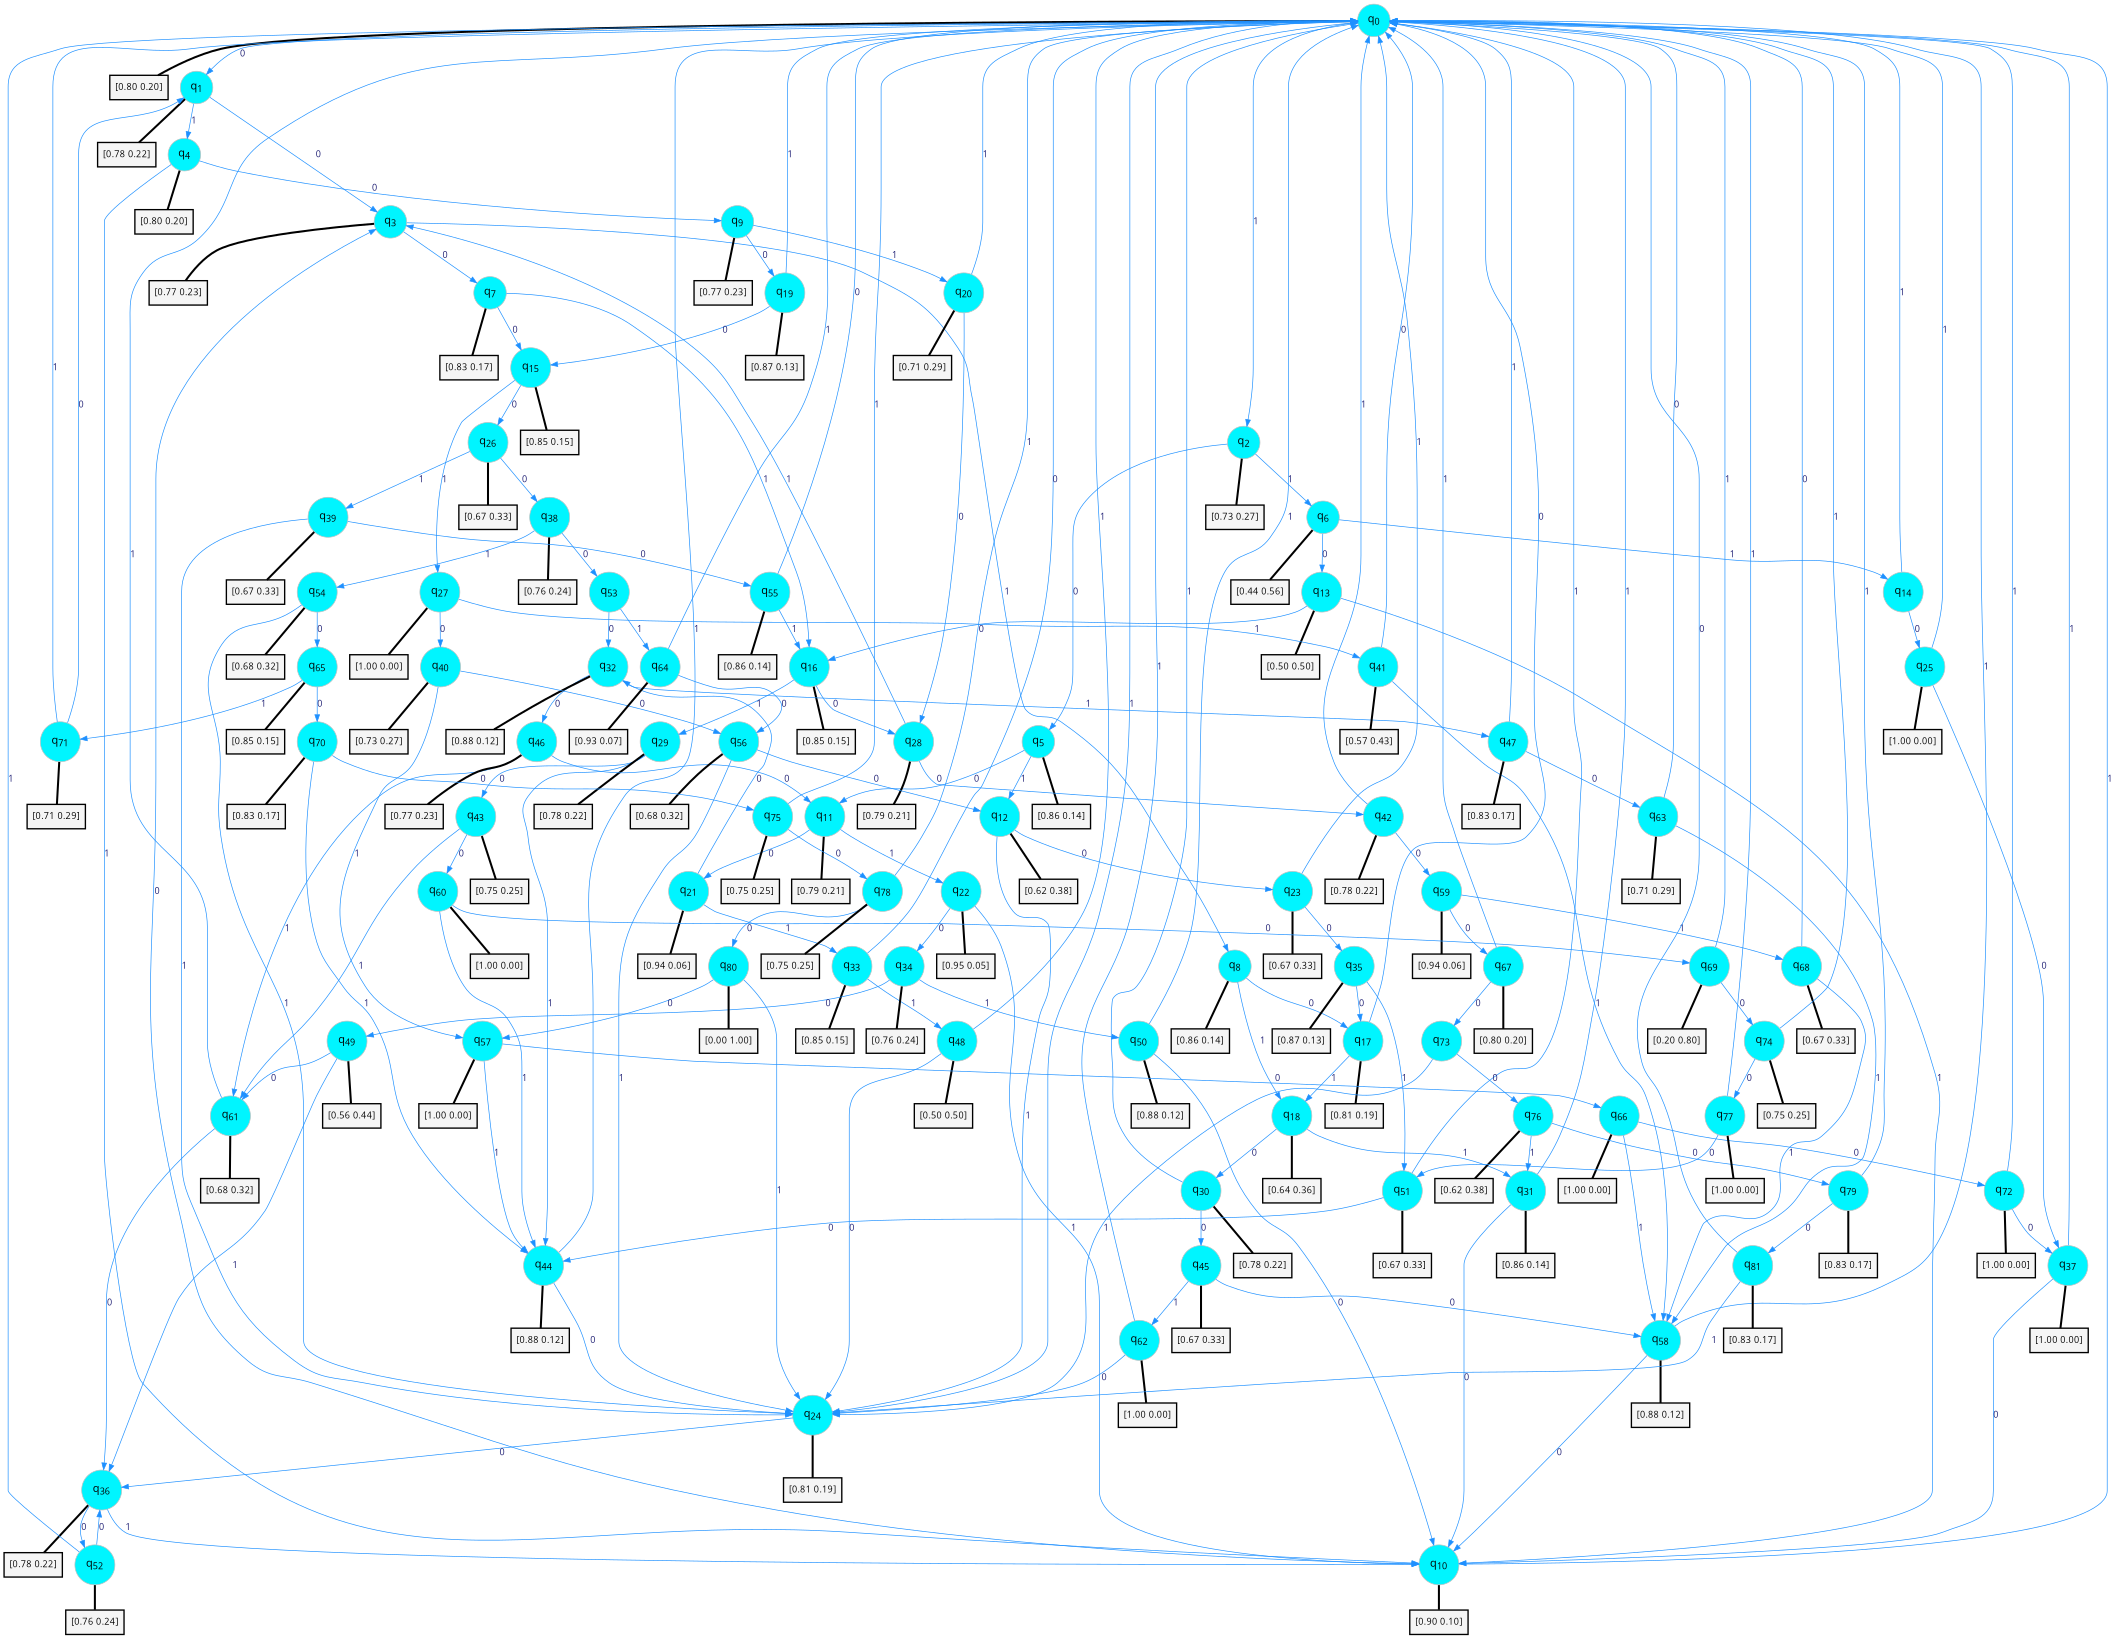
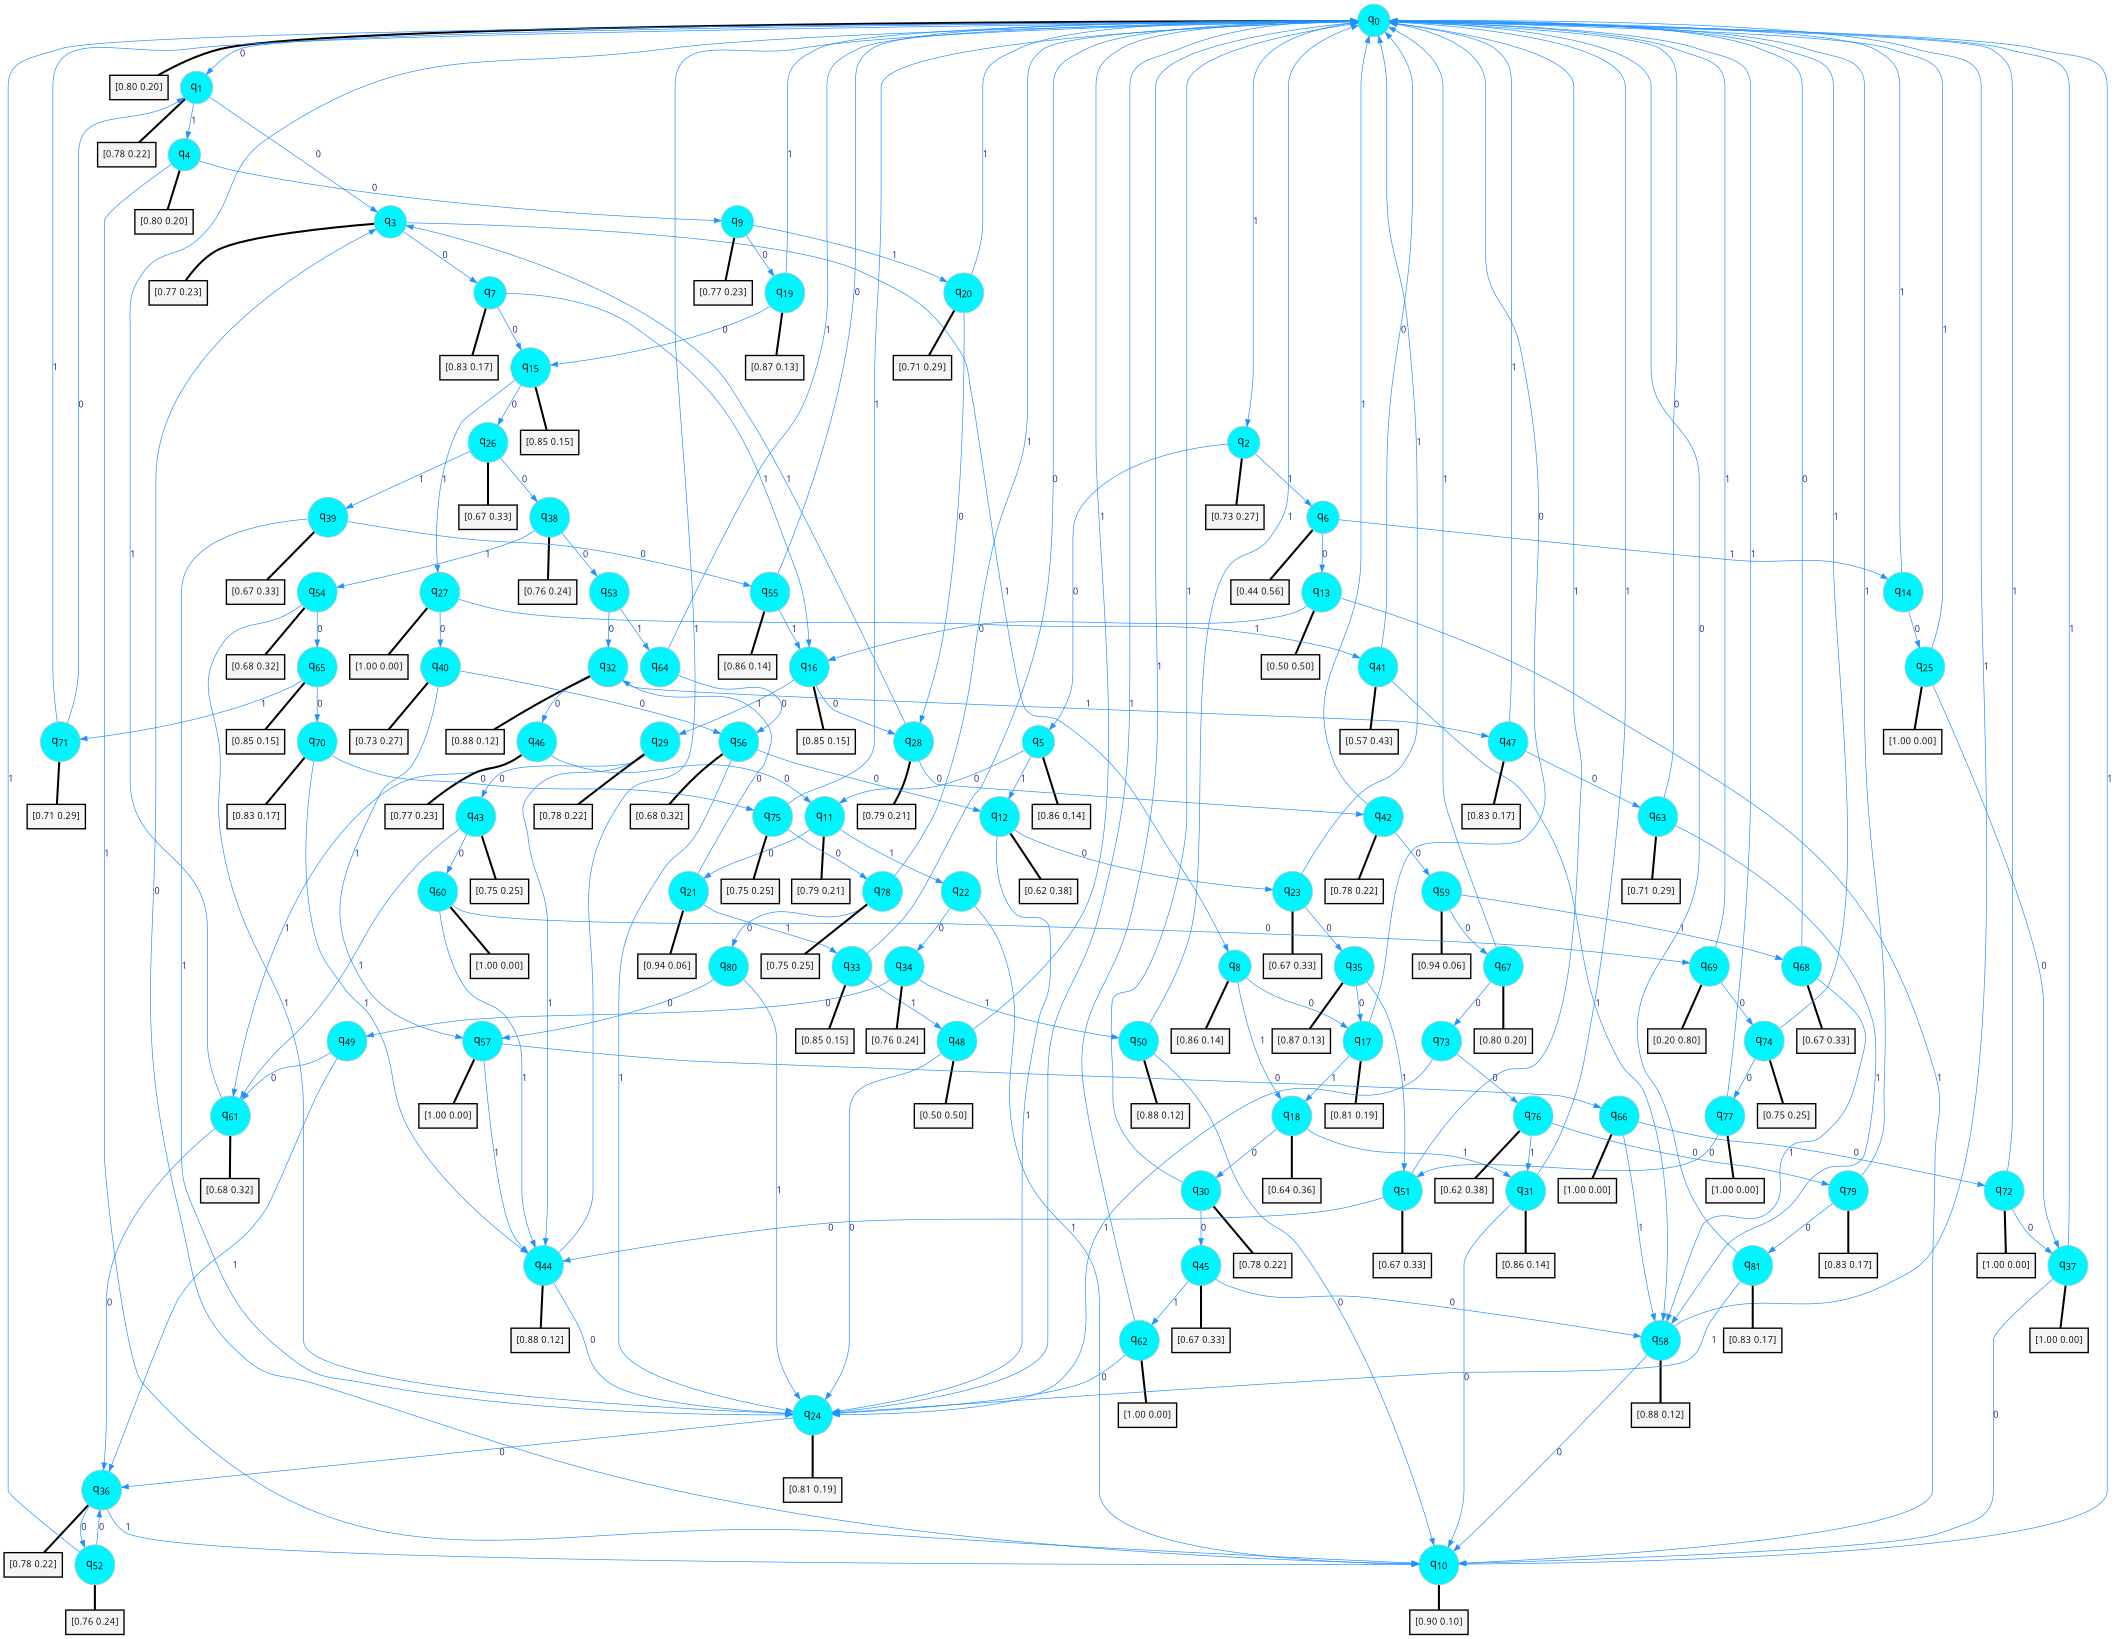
(598, 742) -> none
(966, 966) -> none
(729, 1041) -> none
(352, 1116) -> none
